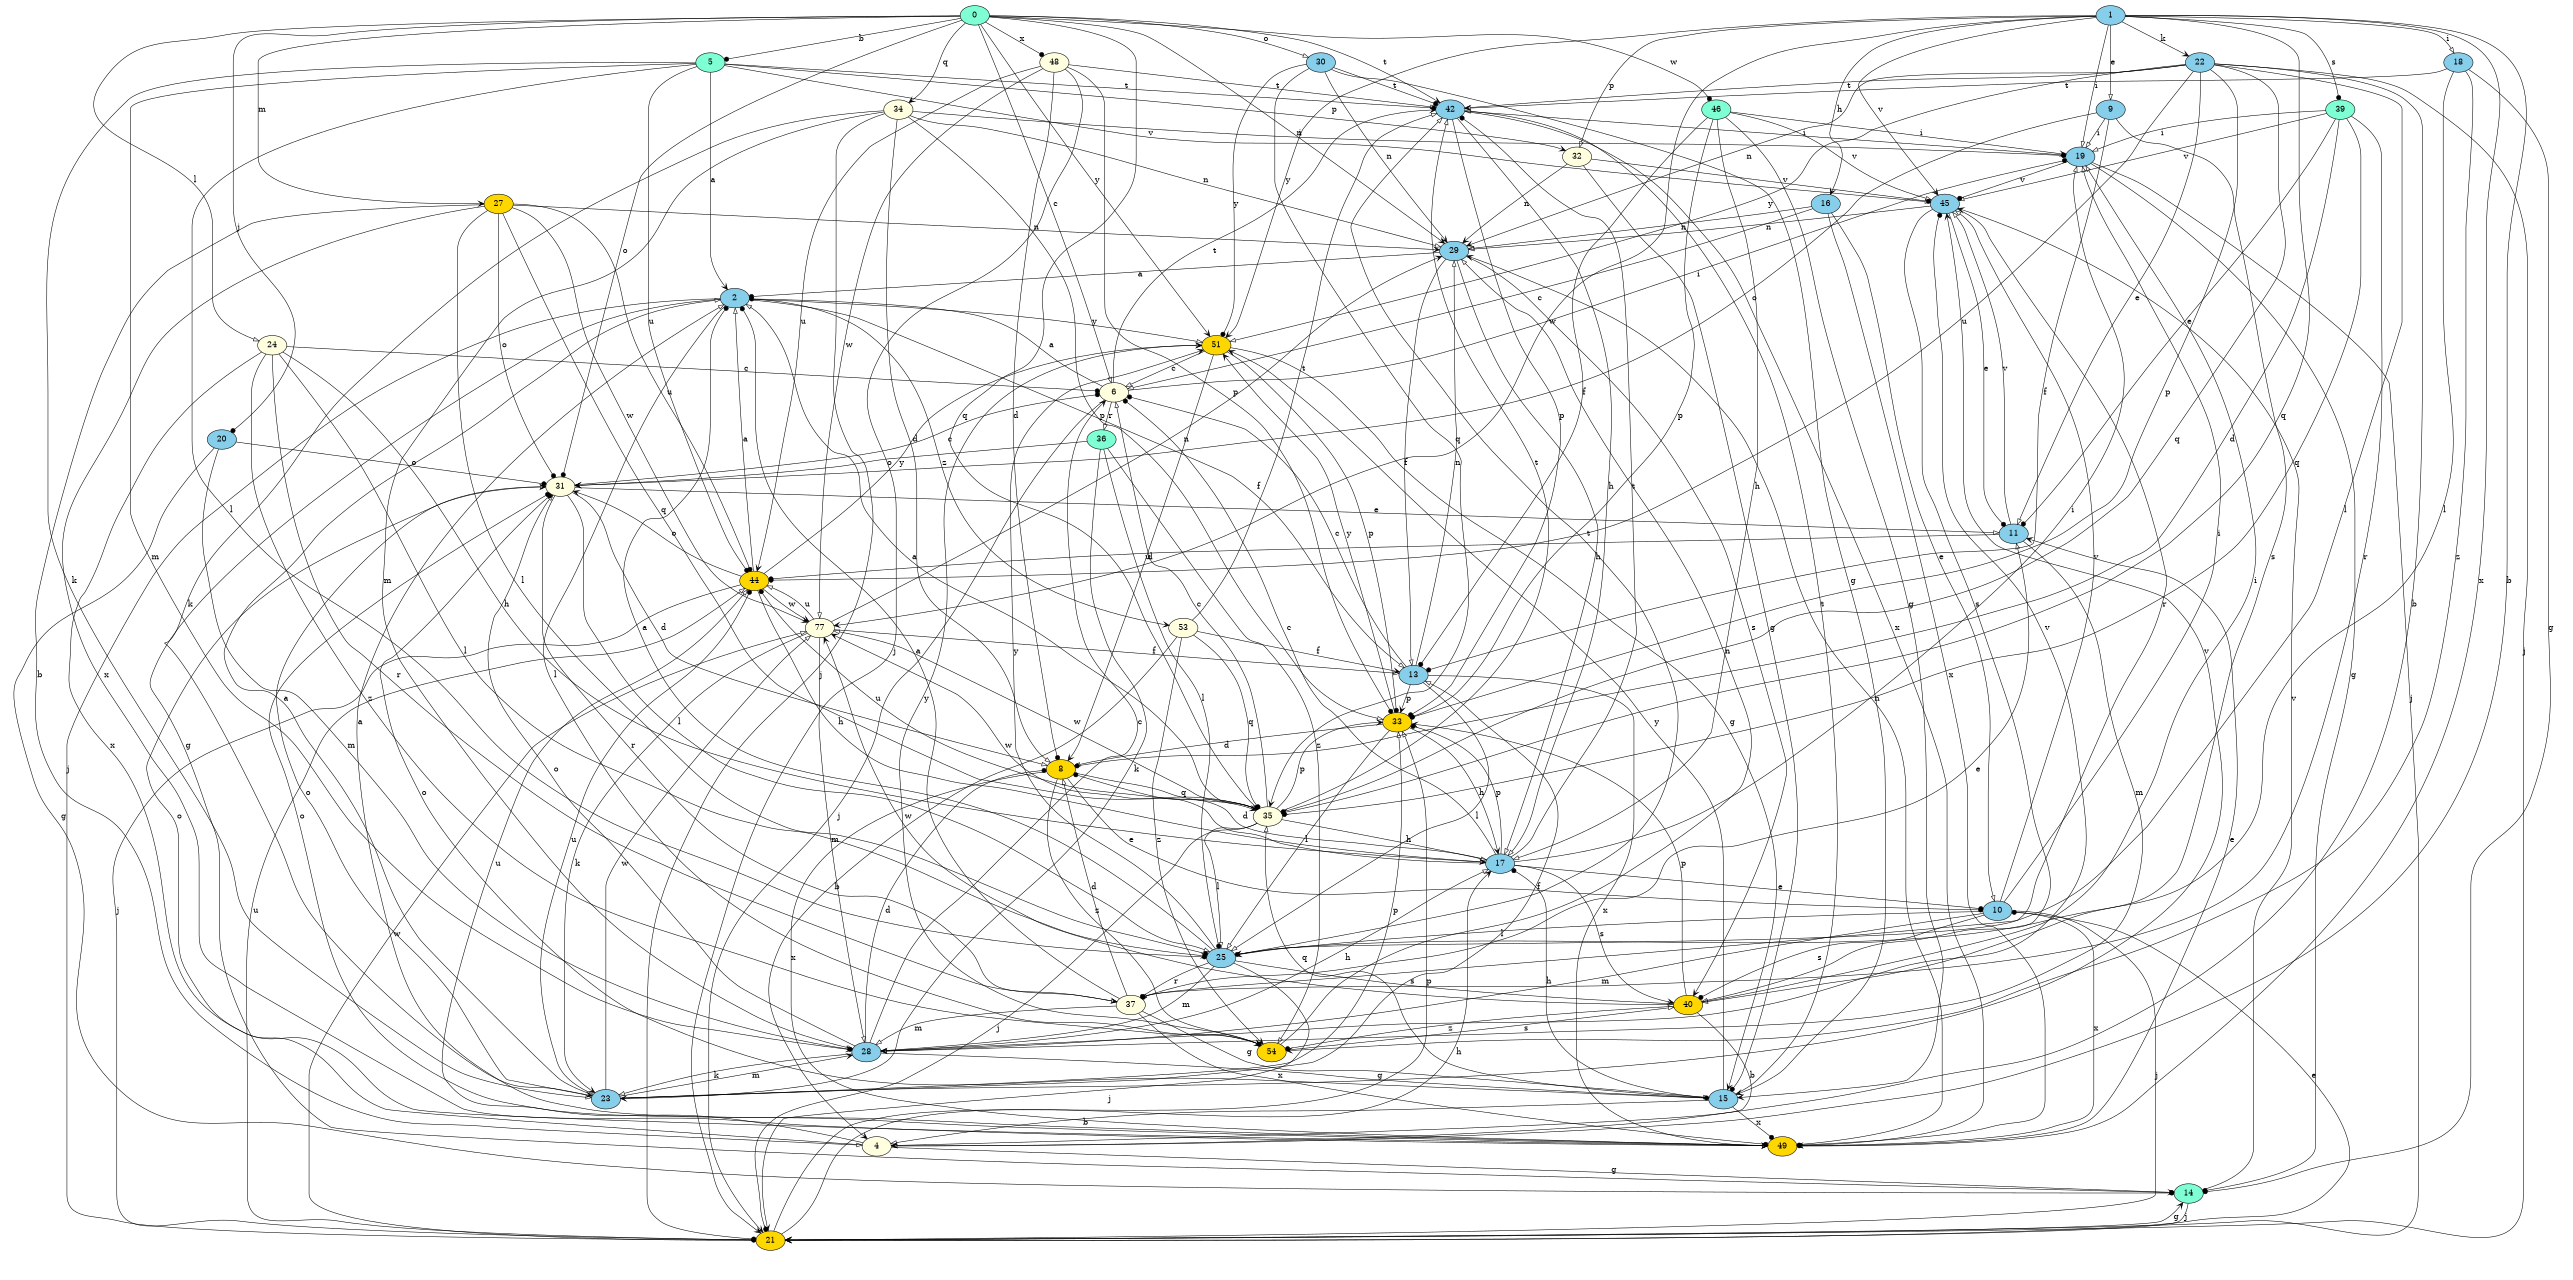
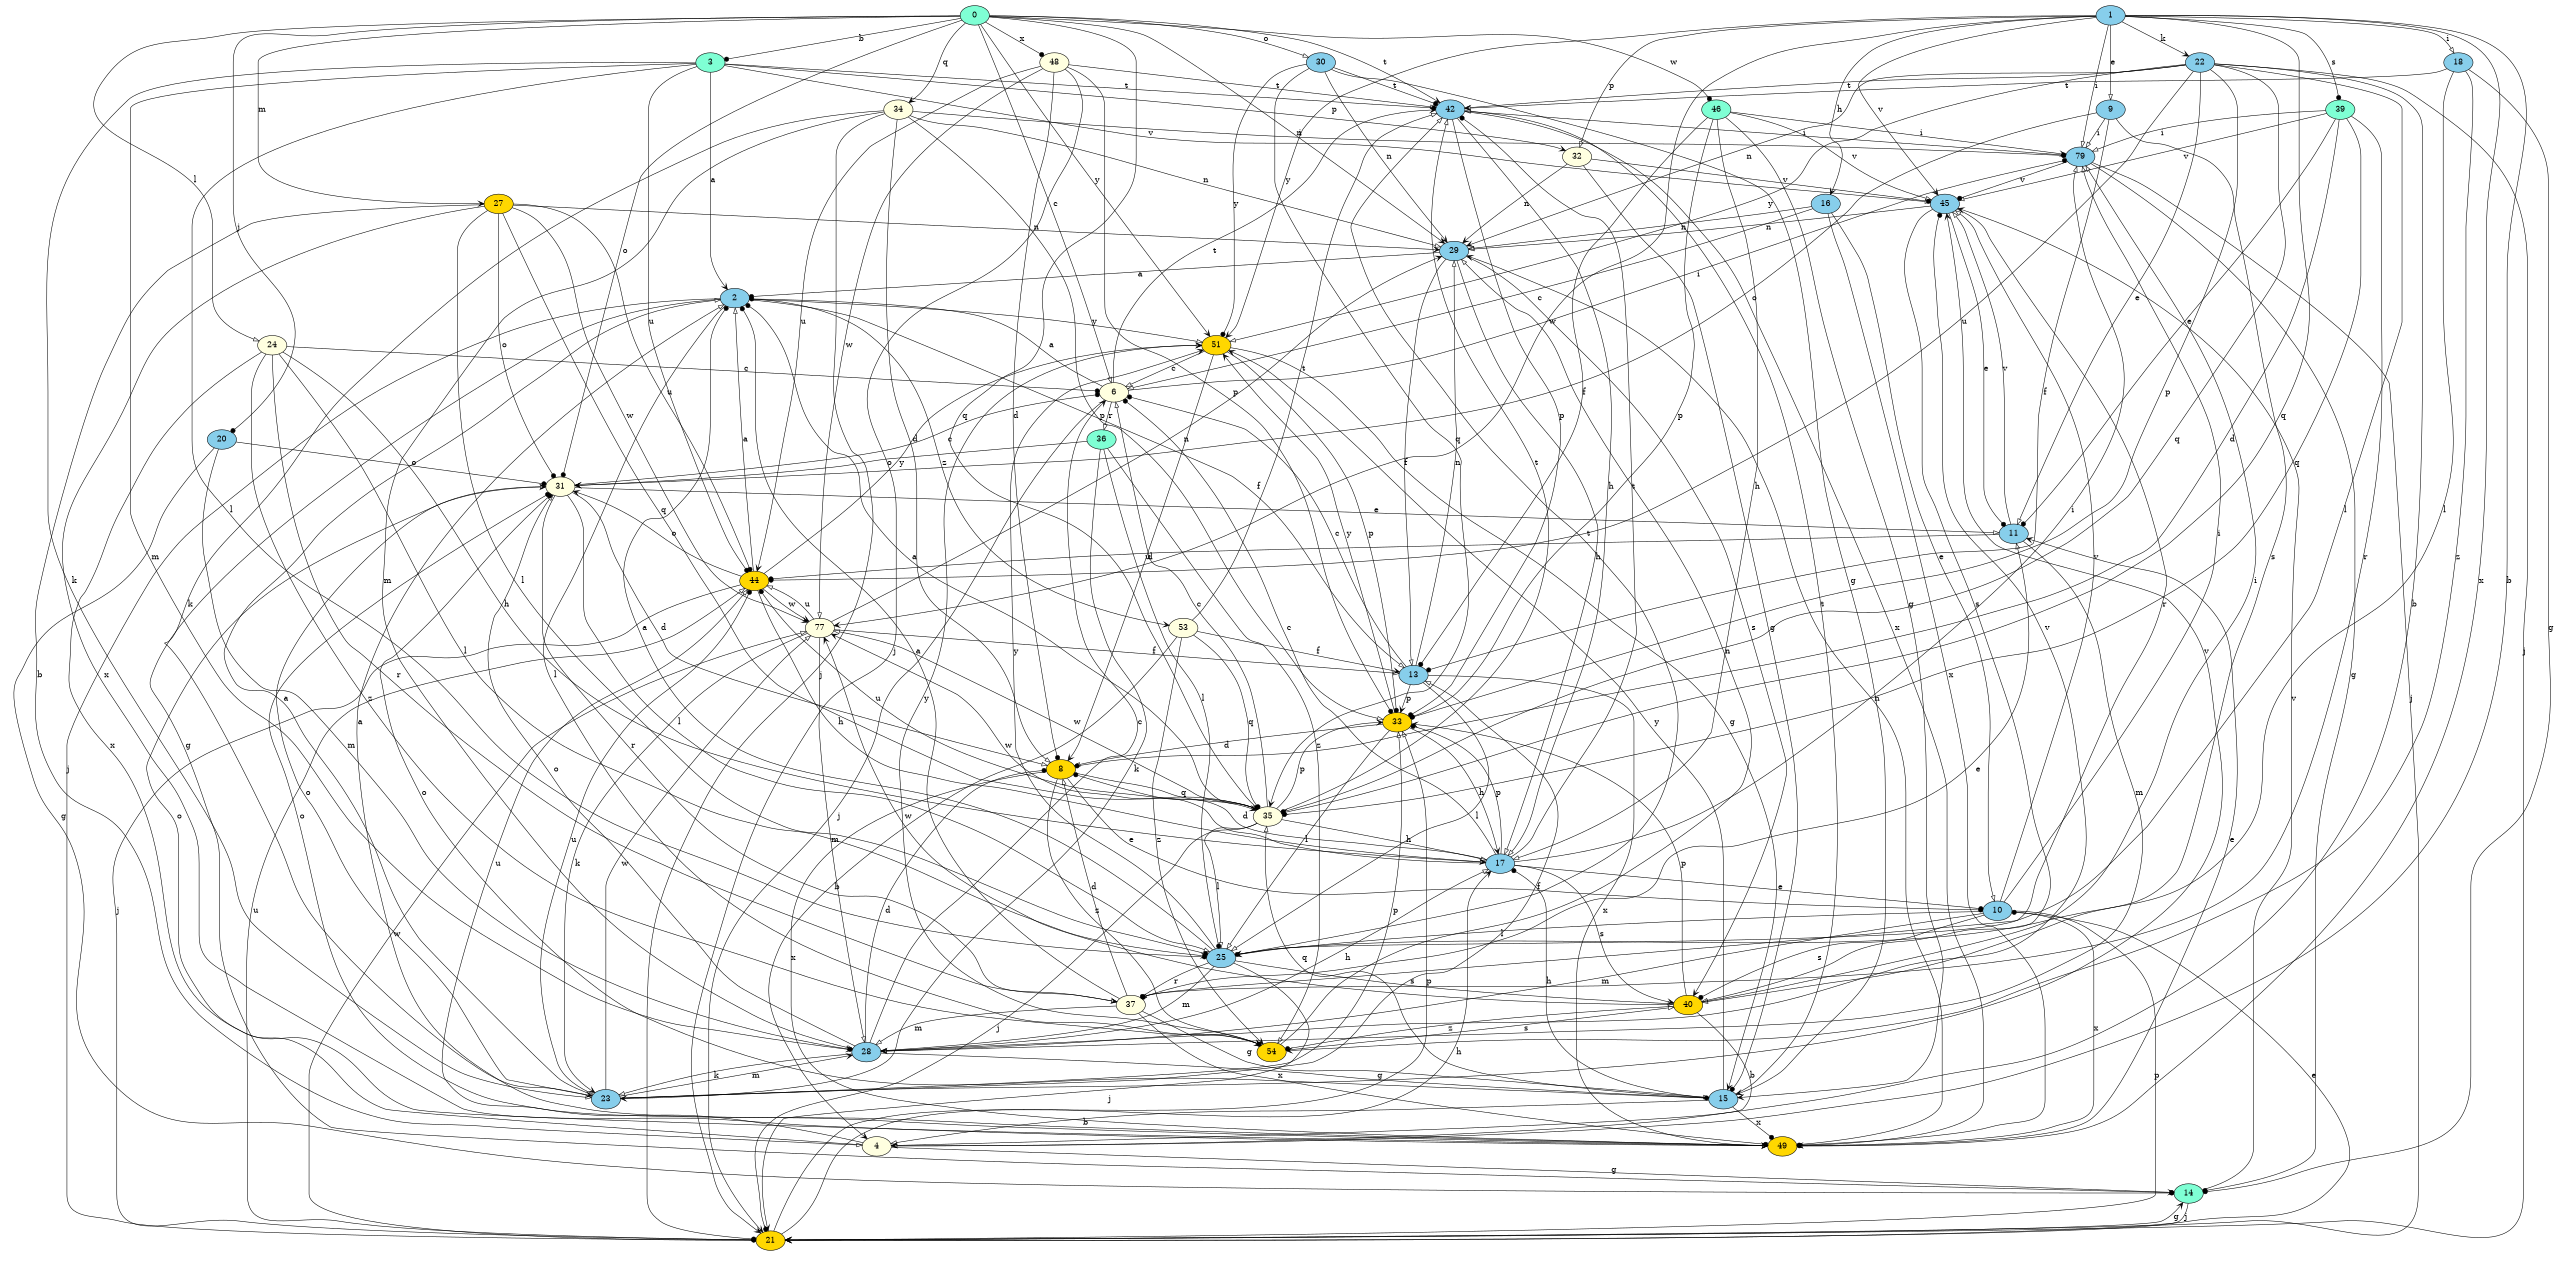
(710, 63) -> (710, 63)
(2080, 157) -> (2080, 157)
(998, 610) -> (998, 610)
(2157, 1076) -> (2157, 1076)
